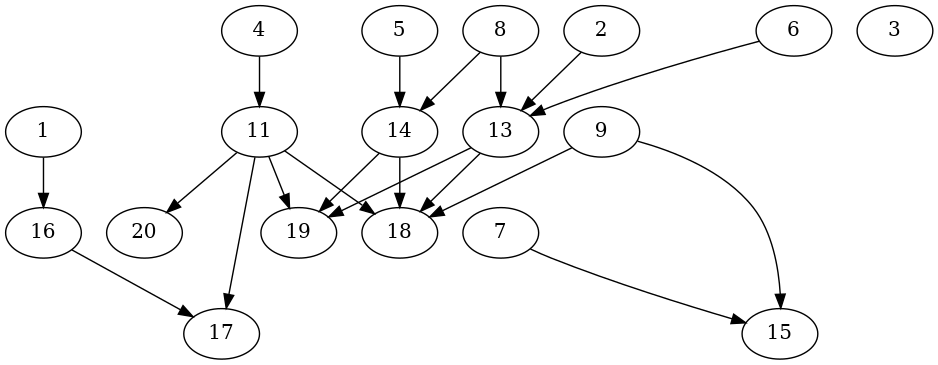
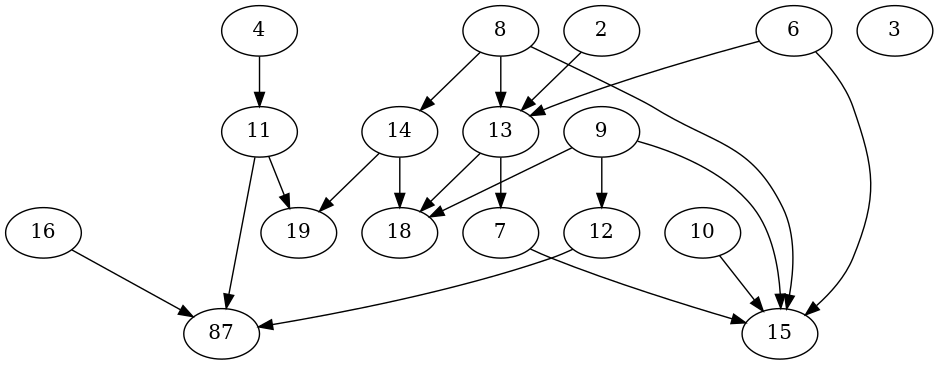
(400, 31) -> none
(43, 132) -> none
none -> (706, 135)
(323, 178) -> none
(410, 178) -> (501, 173)
none -> (870, 179)
(144, 233) -> none
none -> (602, 233)
none -> (703, 233)
(222, 334) -> (222, 334)
